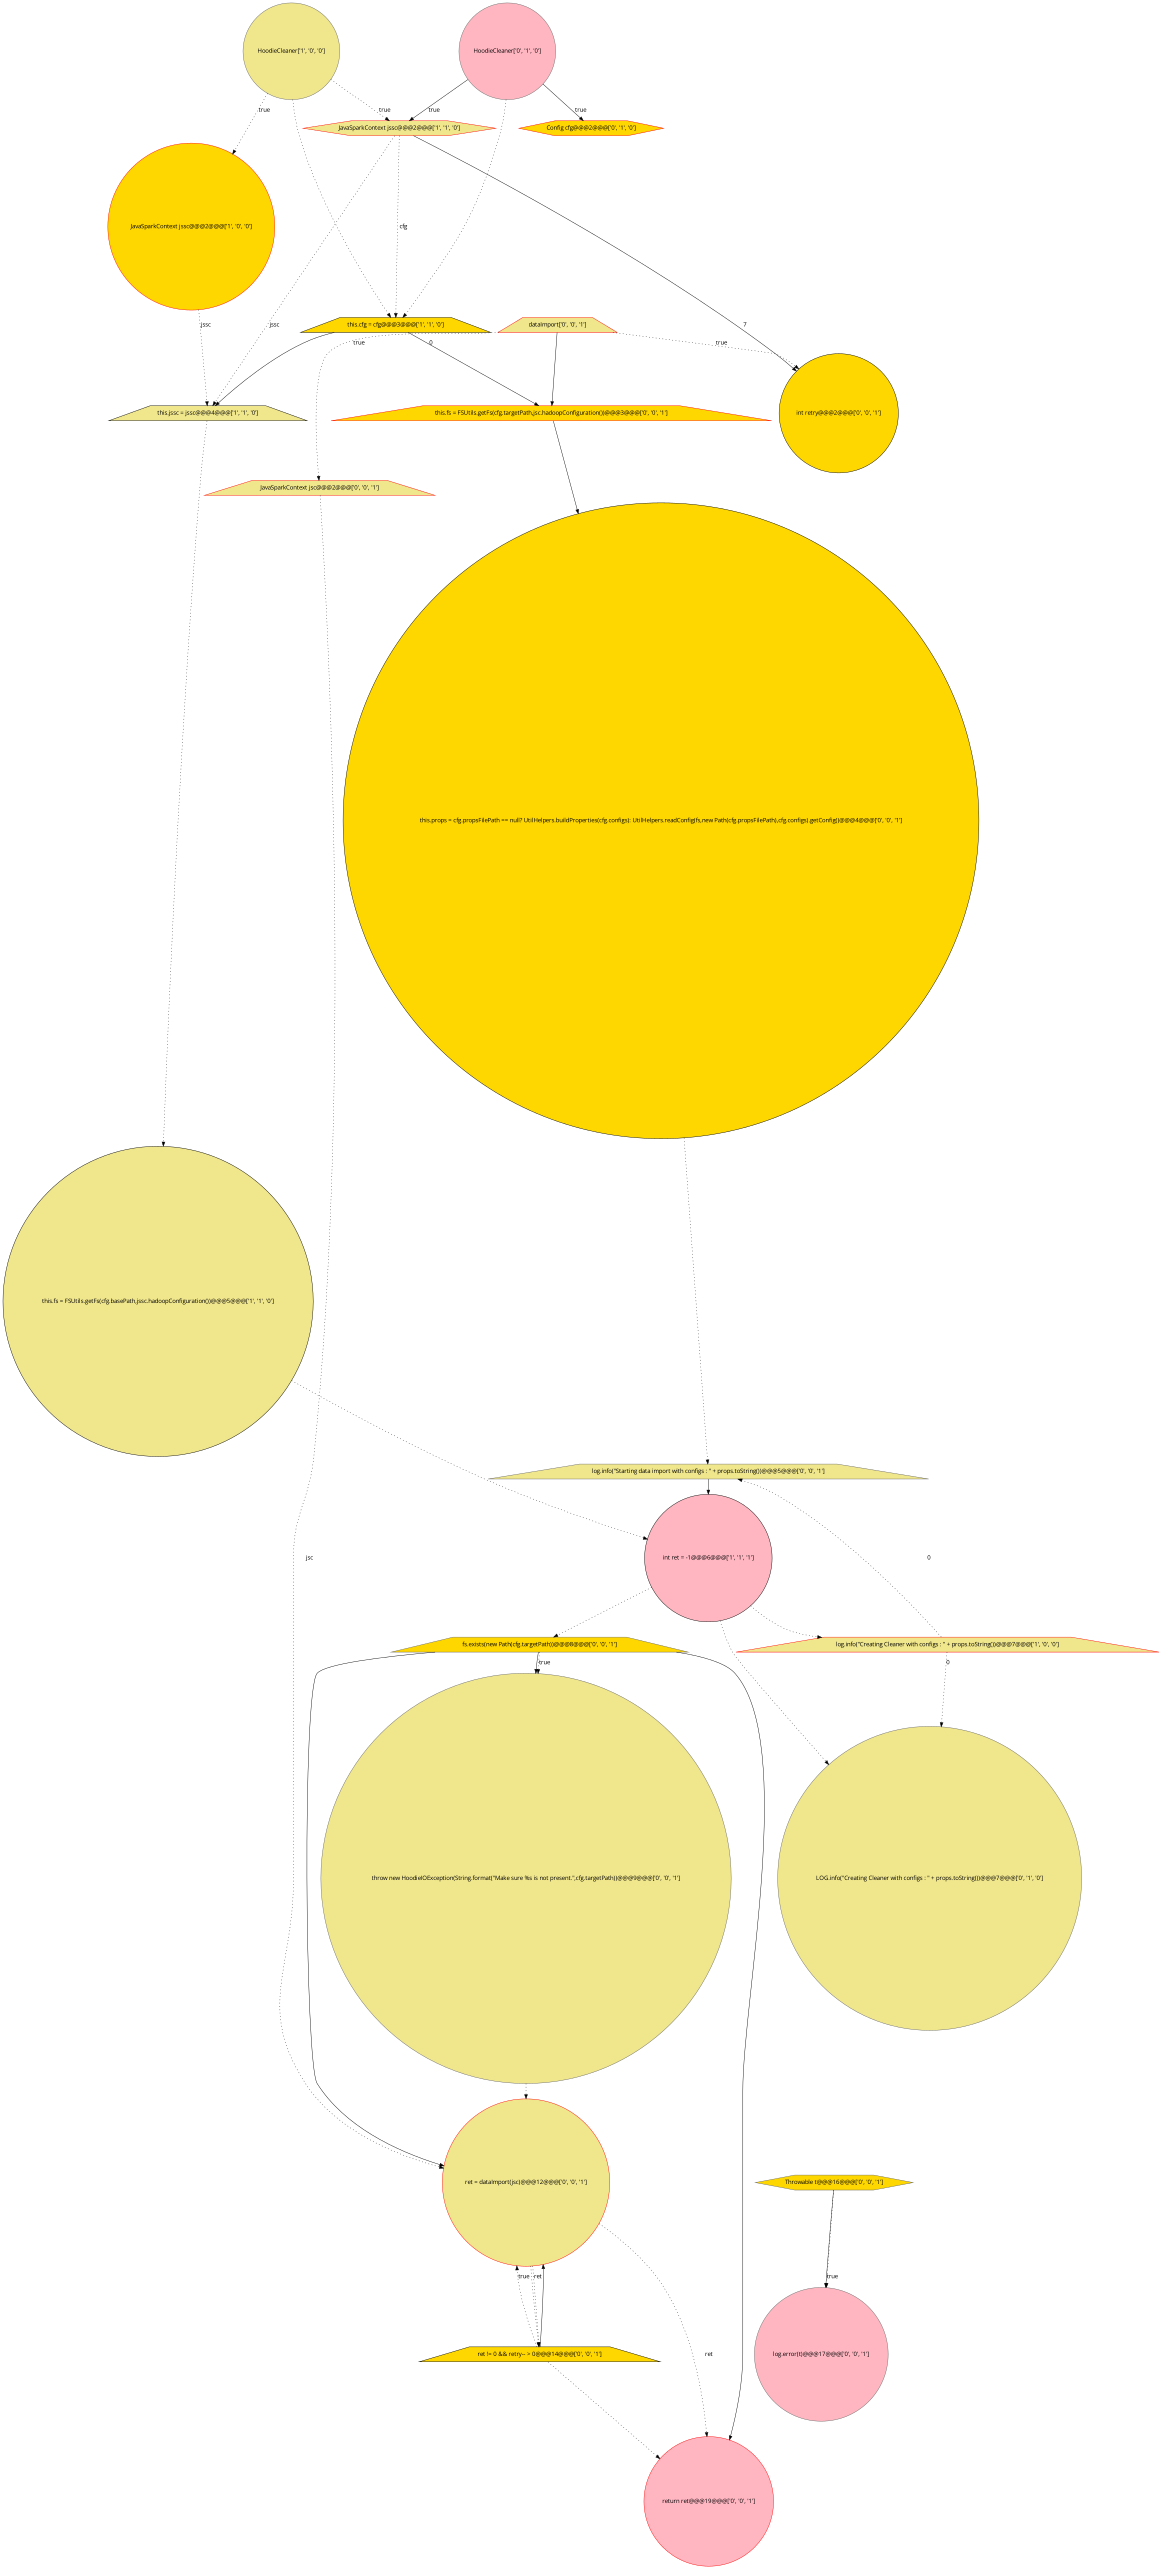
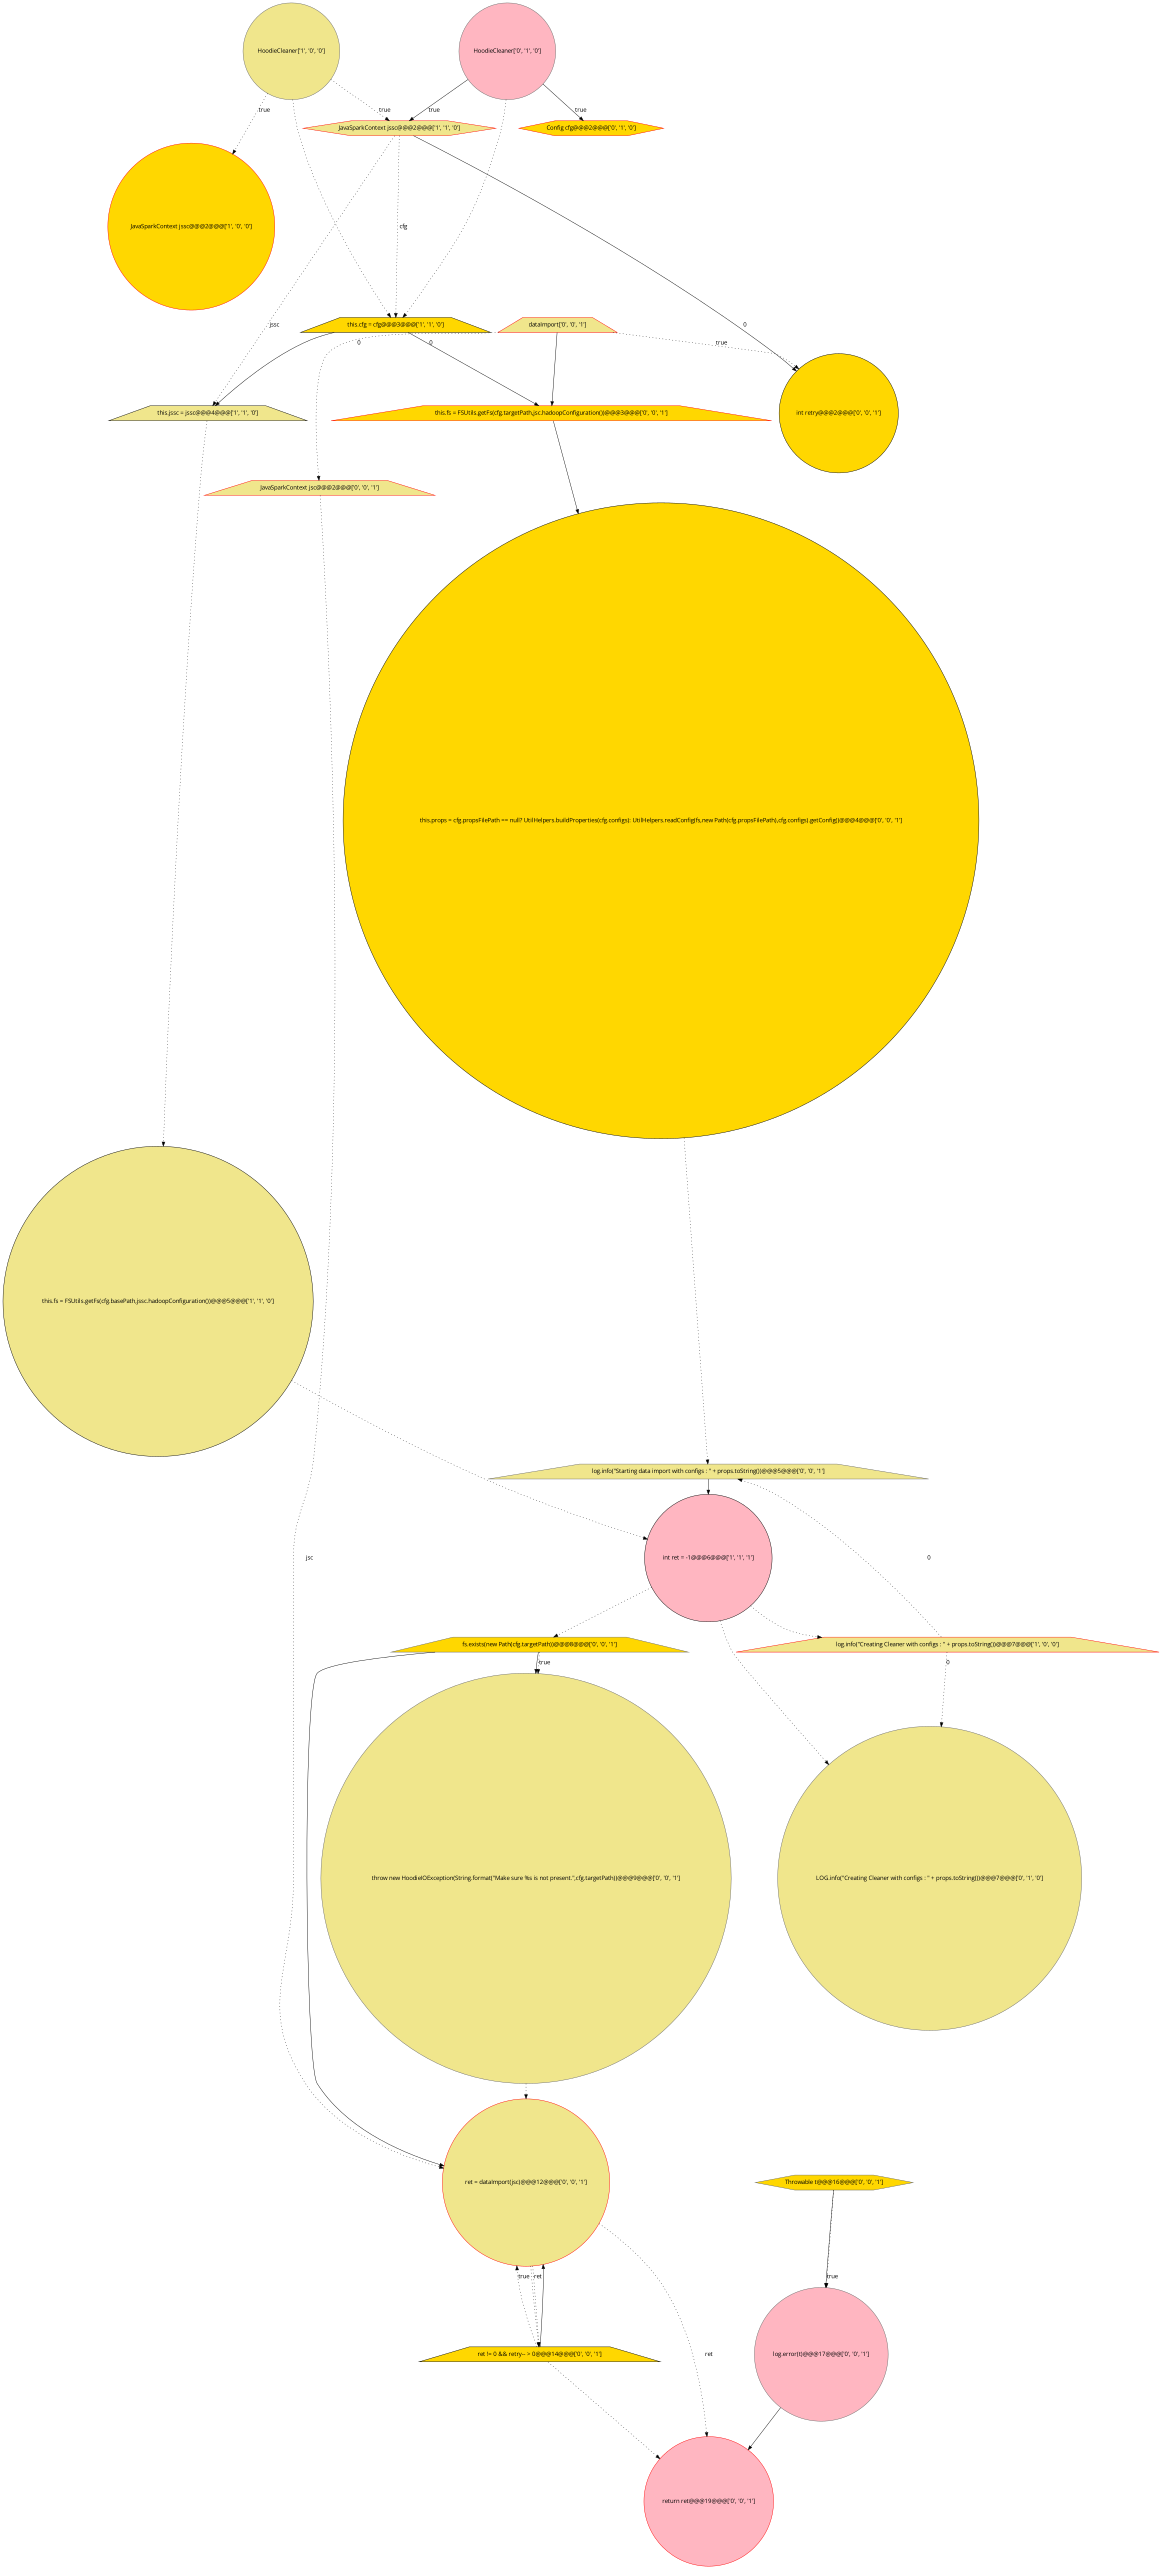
(745, 325) -> (745, 325)
(359, 343) -> (359, 343)
(203, 356) -> none
(748, 2021) -> (766, 2427)
